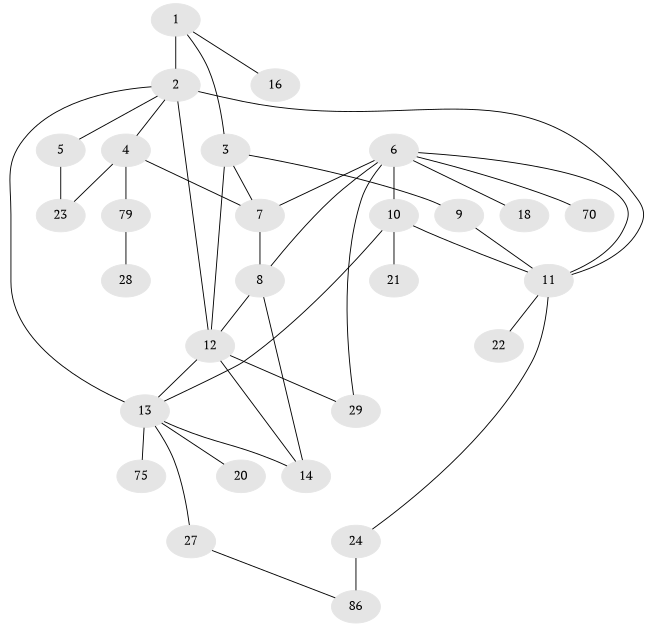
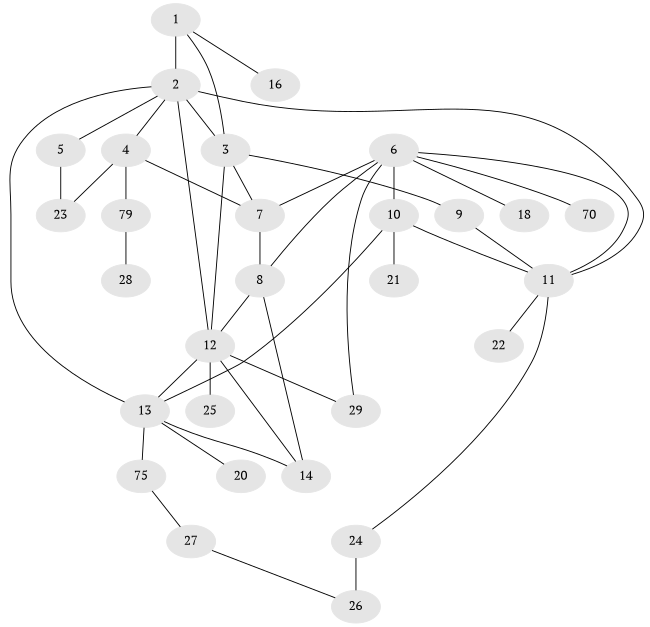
none -> (201, 118)
none -> (210, 411)
(179, 473) -> (166, 509)
(356, 607) -> (356, 607)
